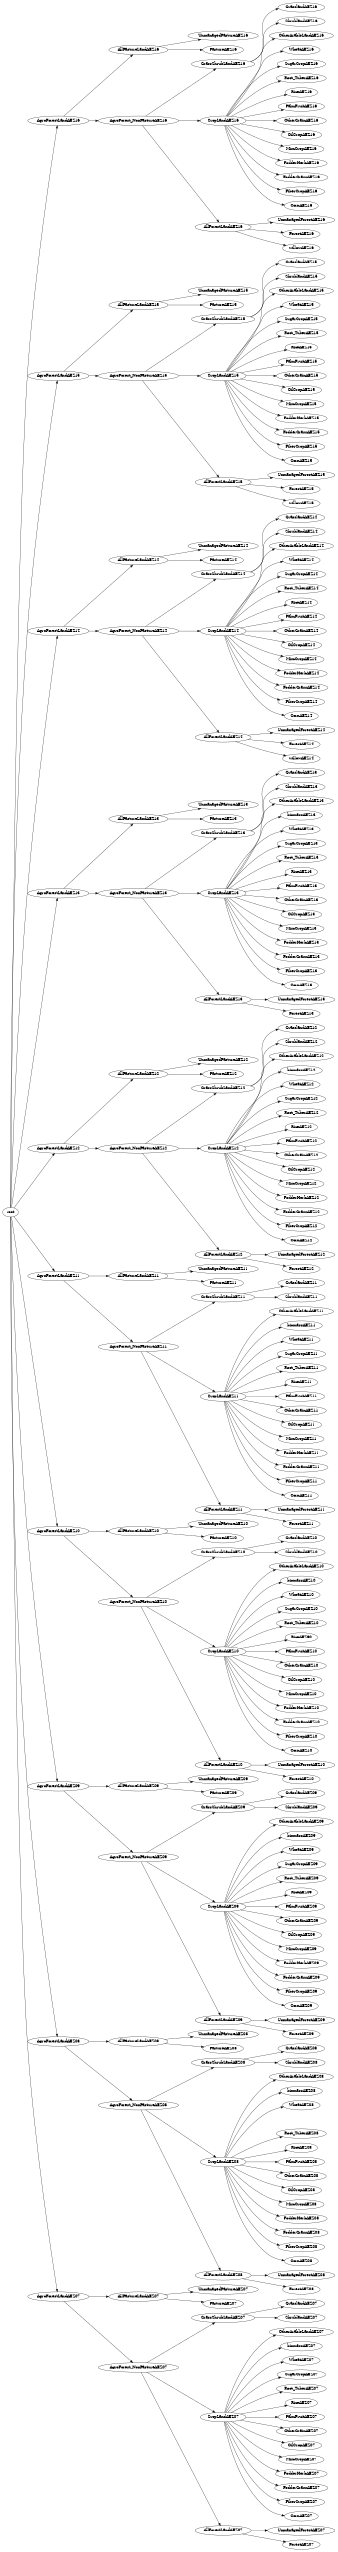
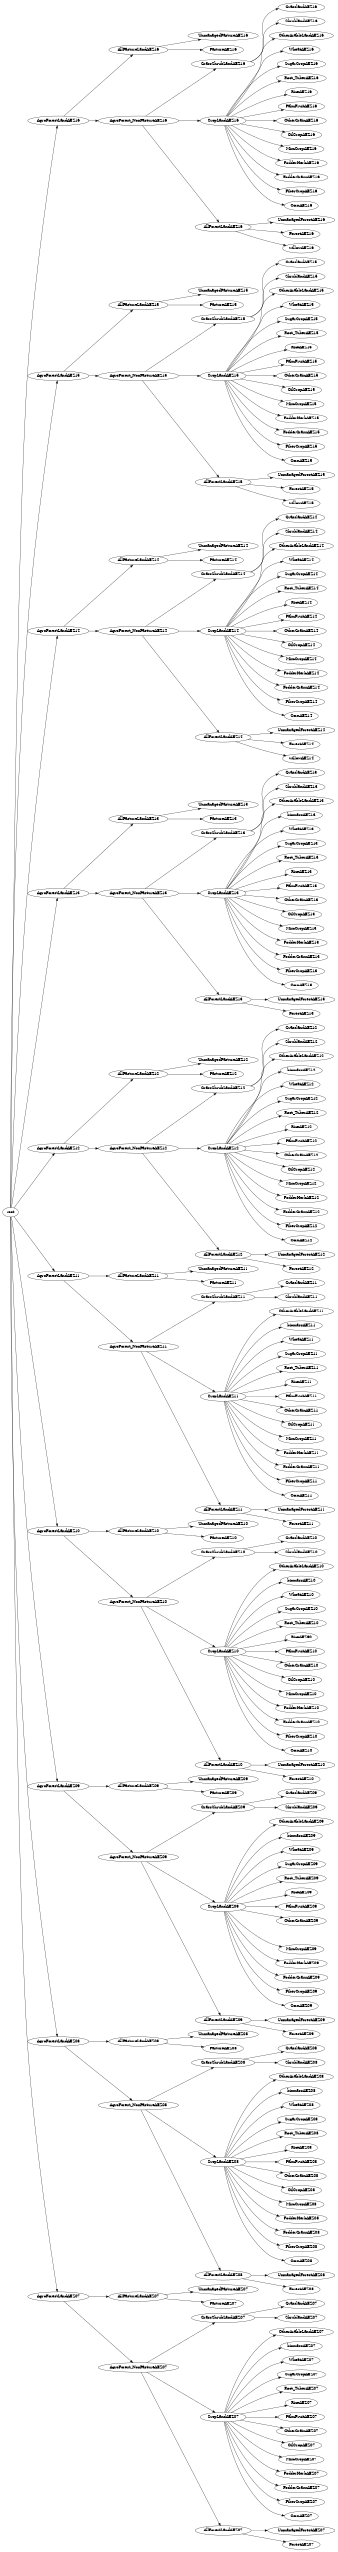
(301, 1935) -> none
none -> (301, 2119)
